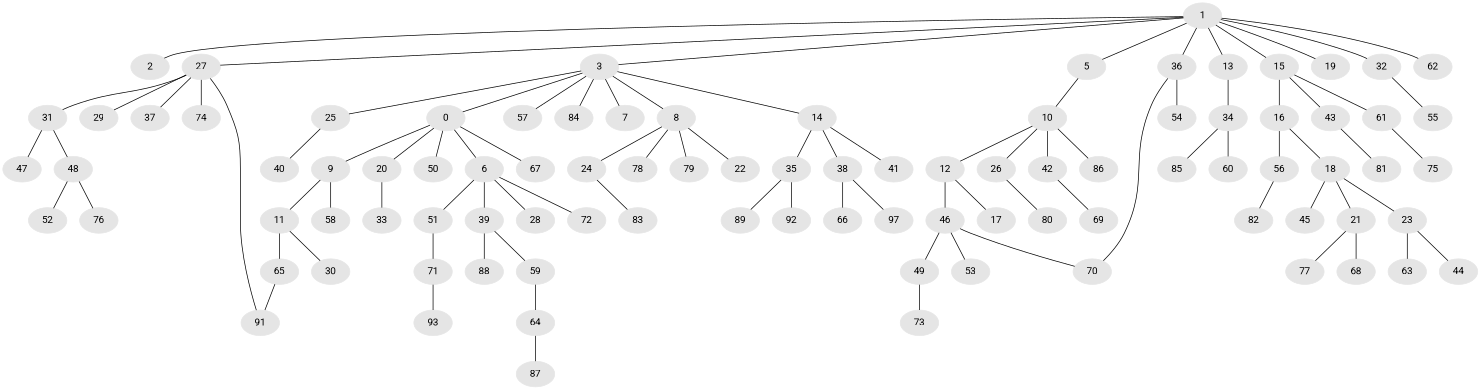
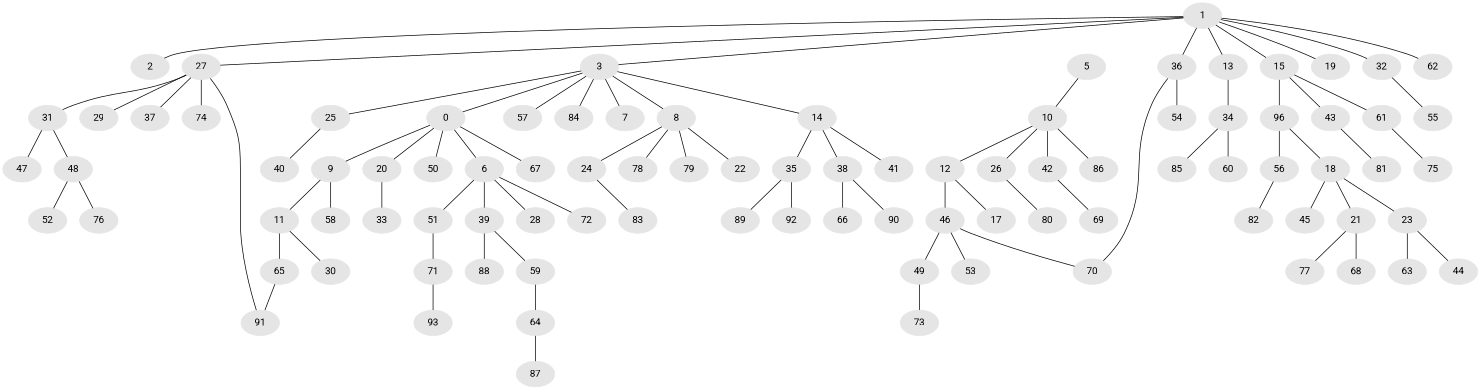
(1144, 41) -> none
(1279, 118) -> (1279, 118)
(894, 220) -> (894, 220)
